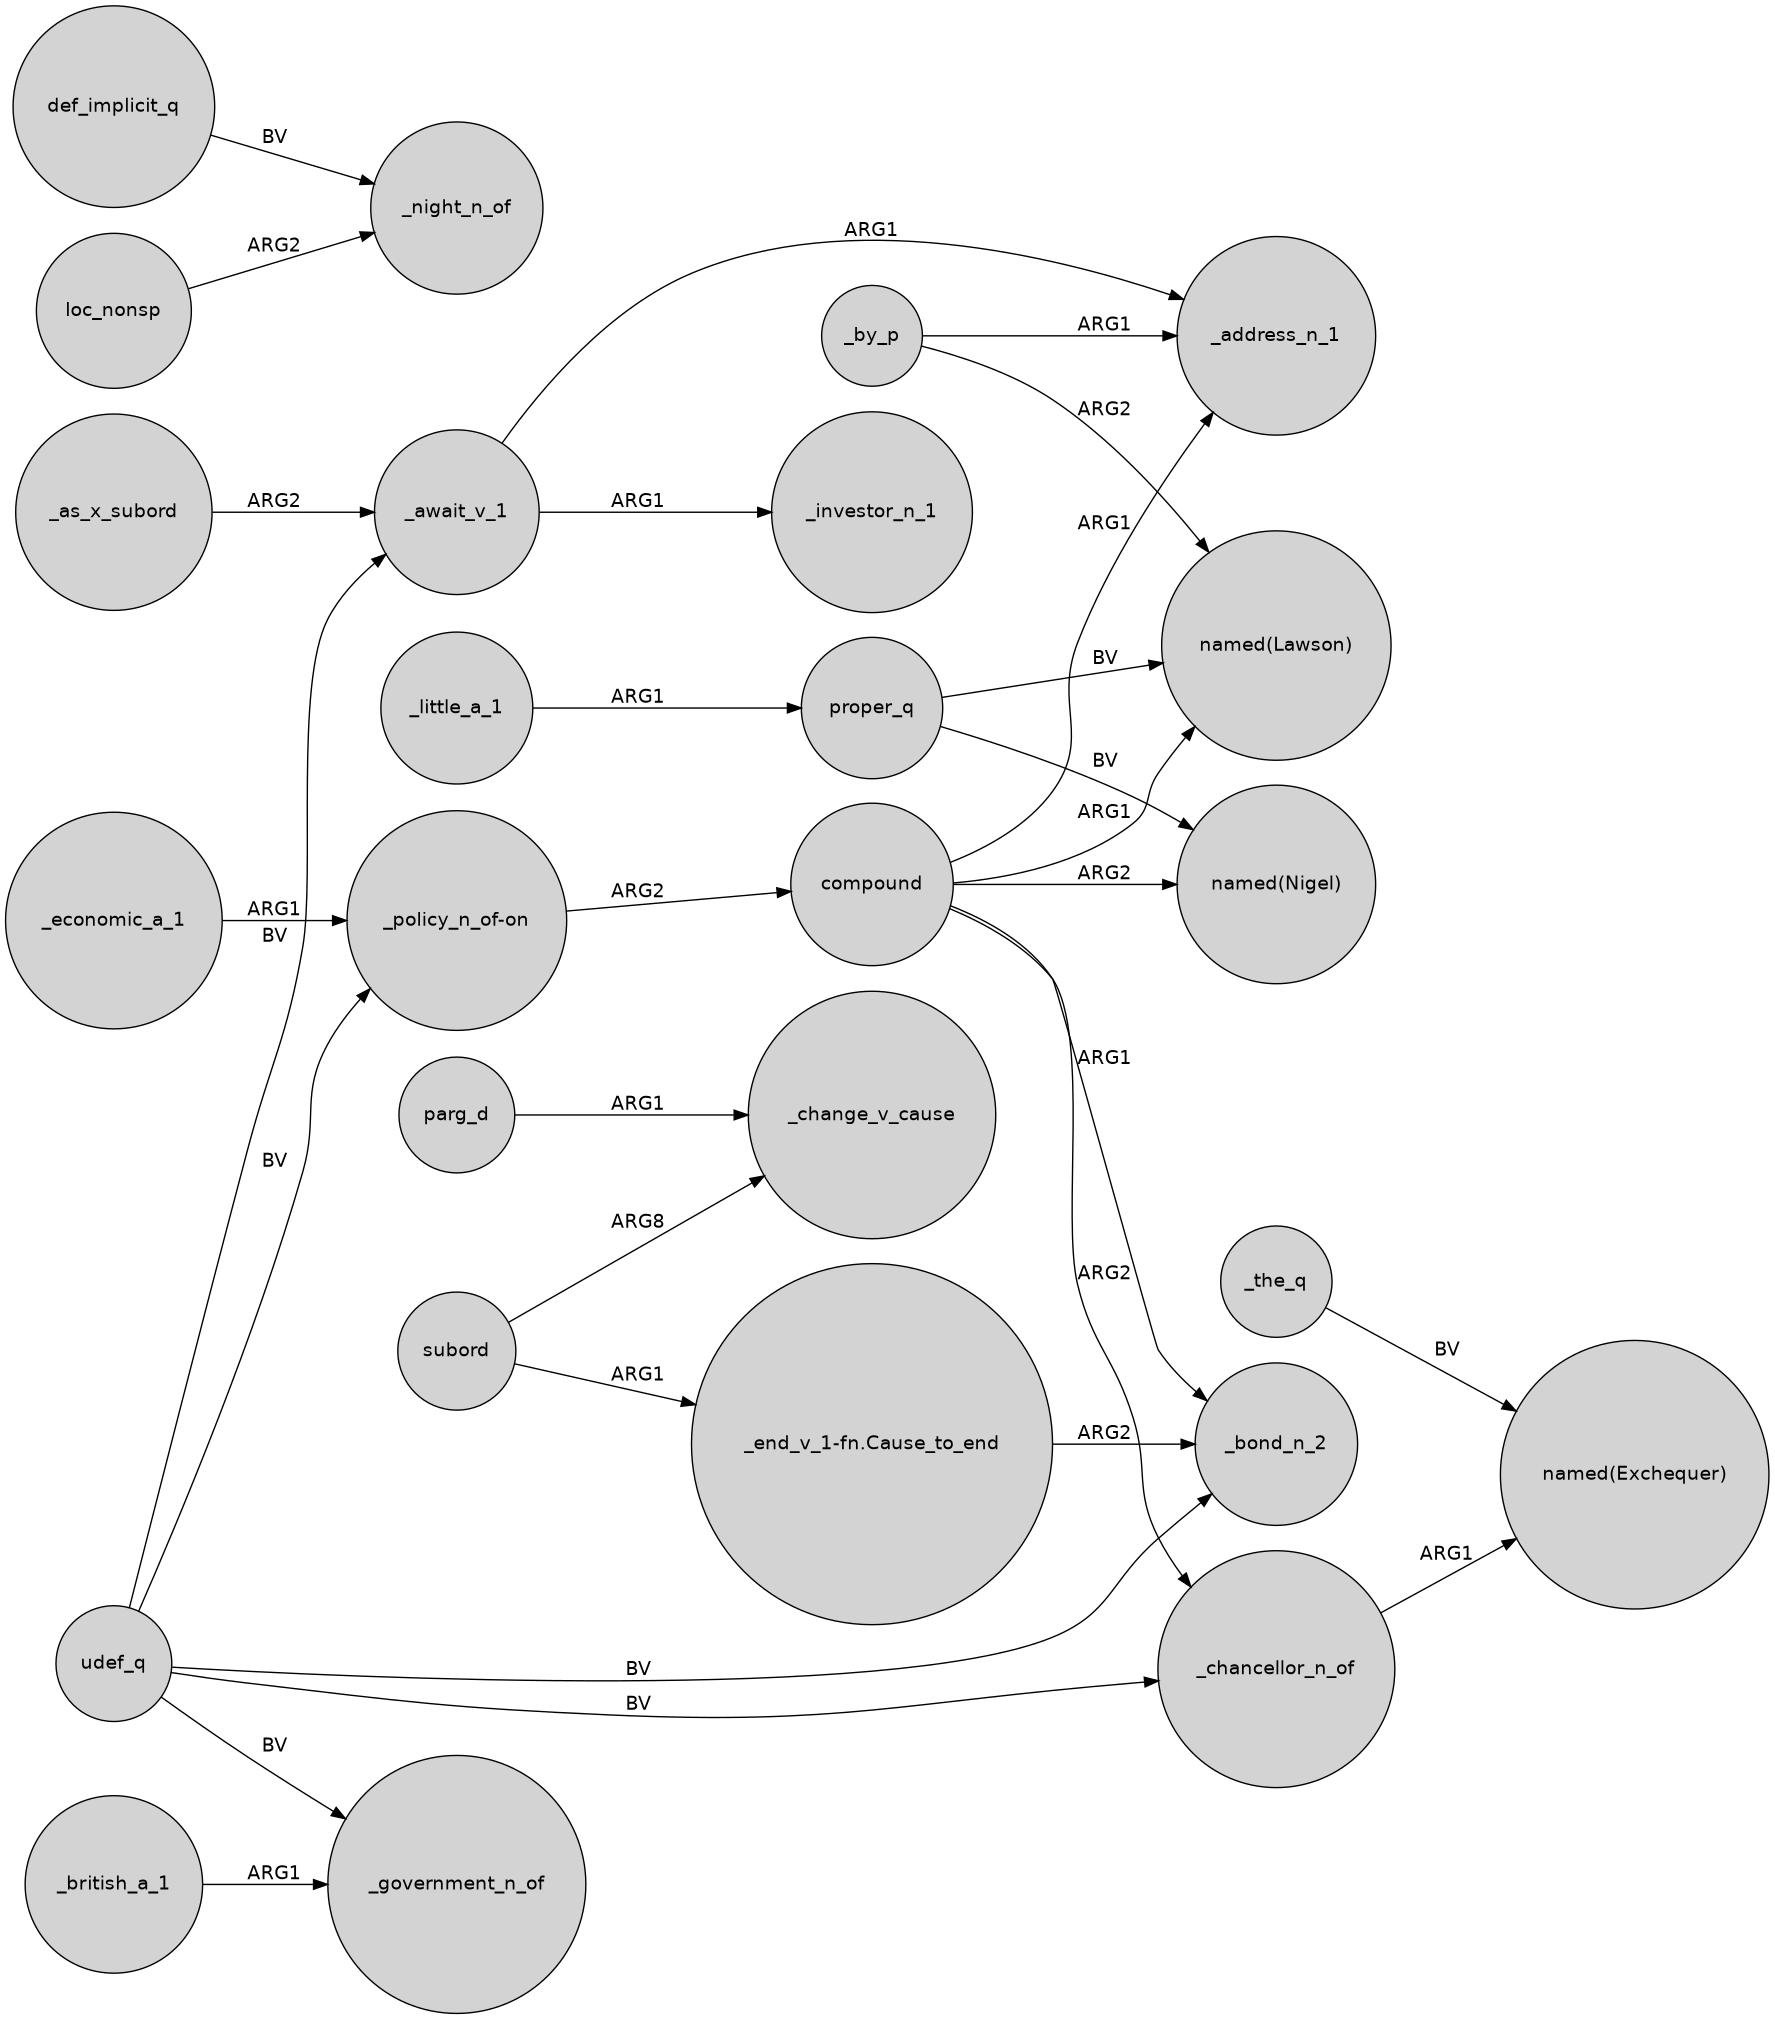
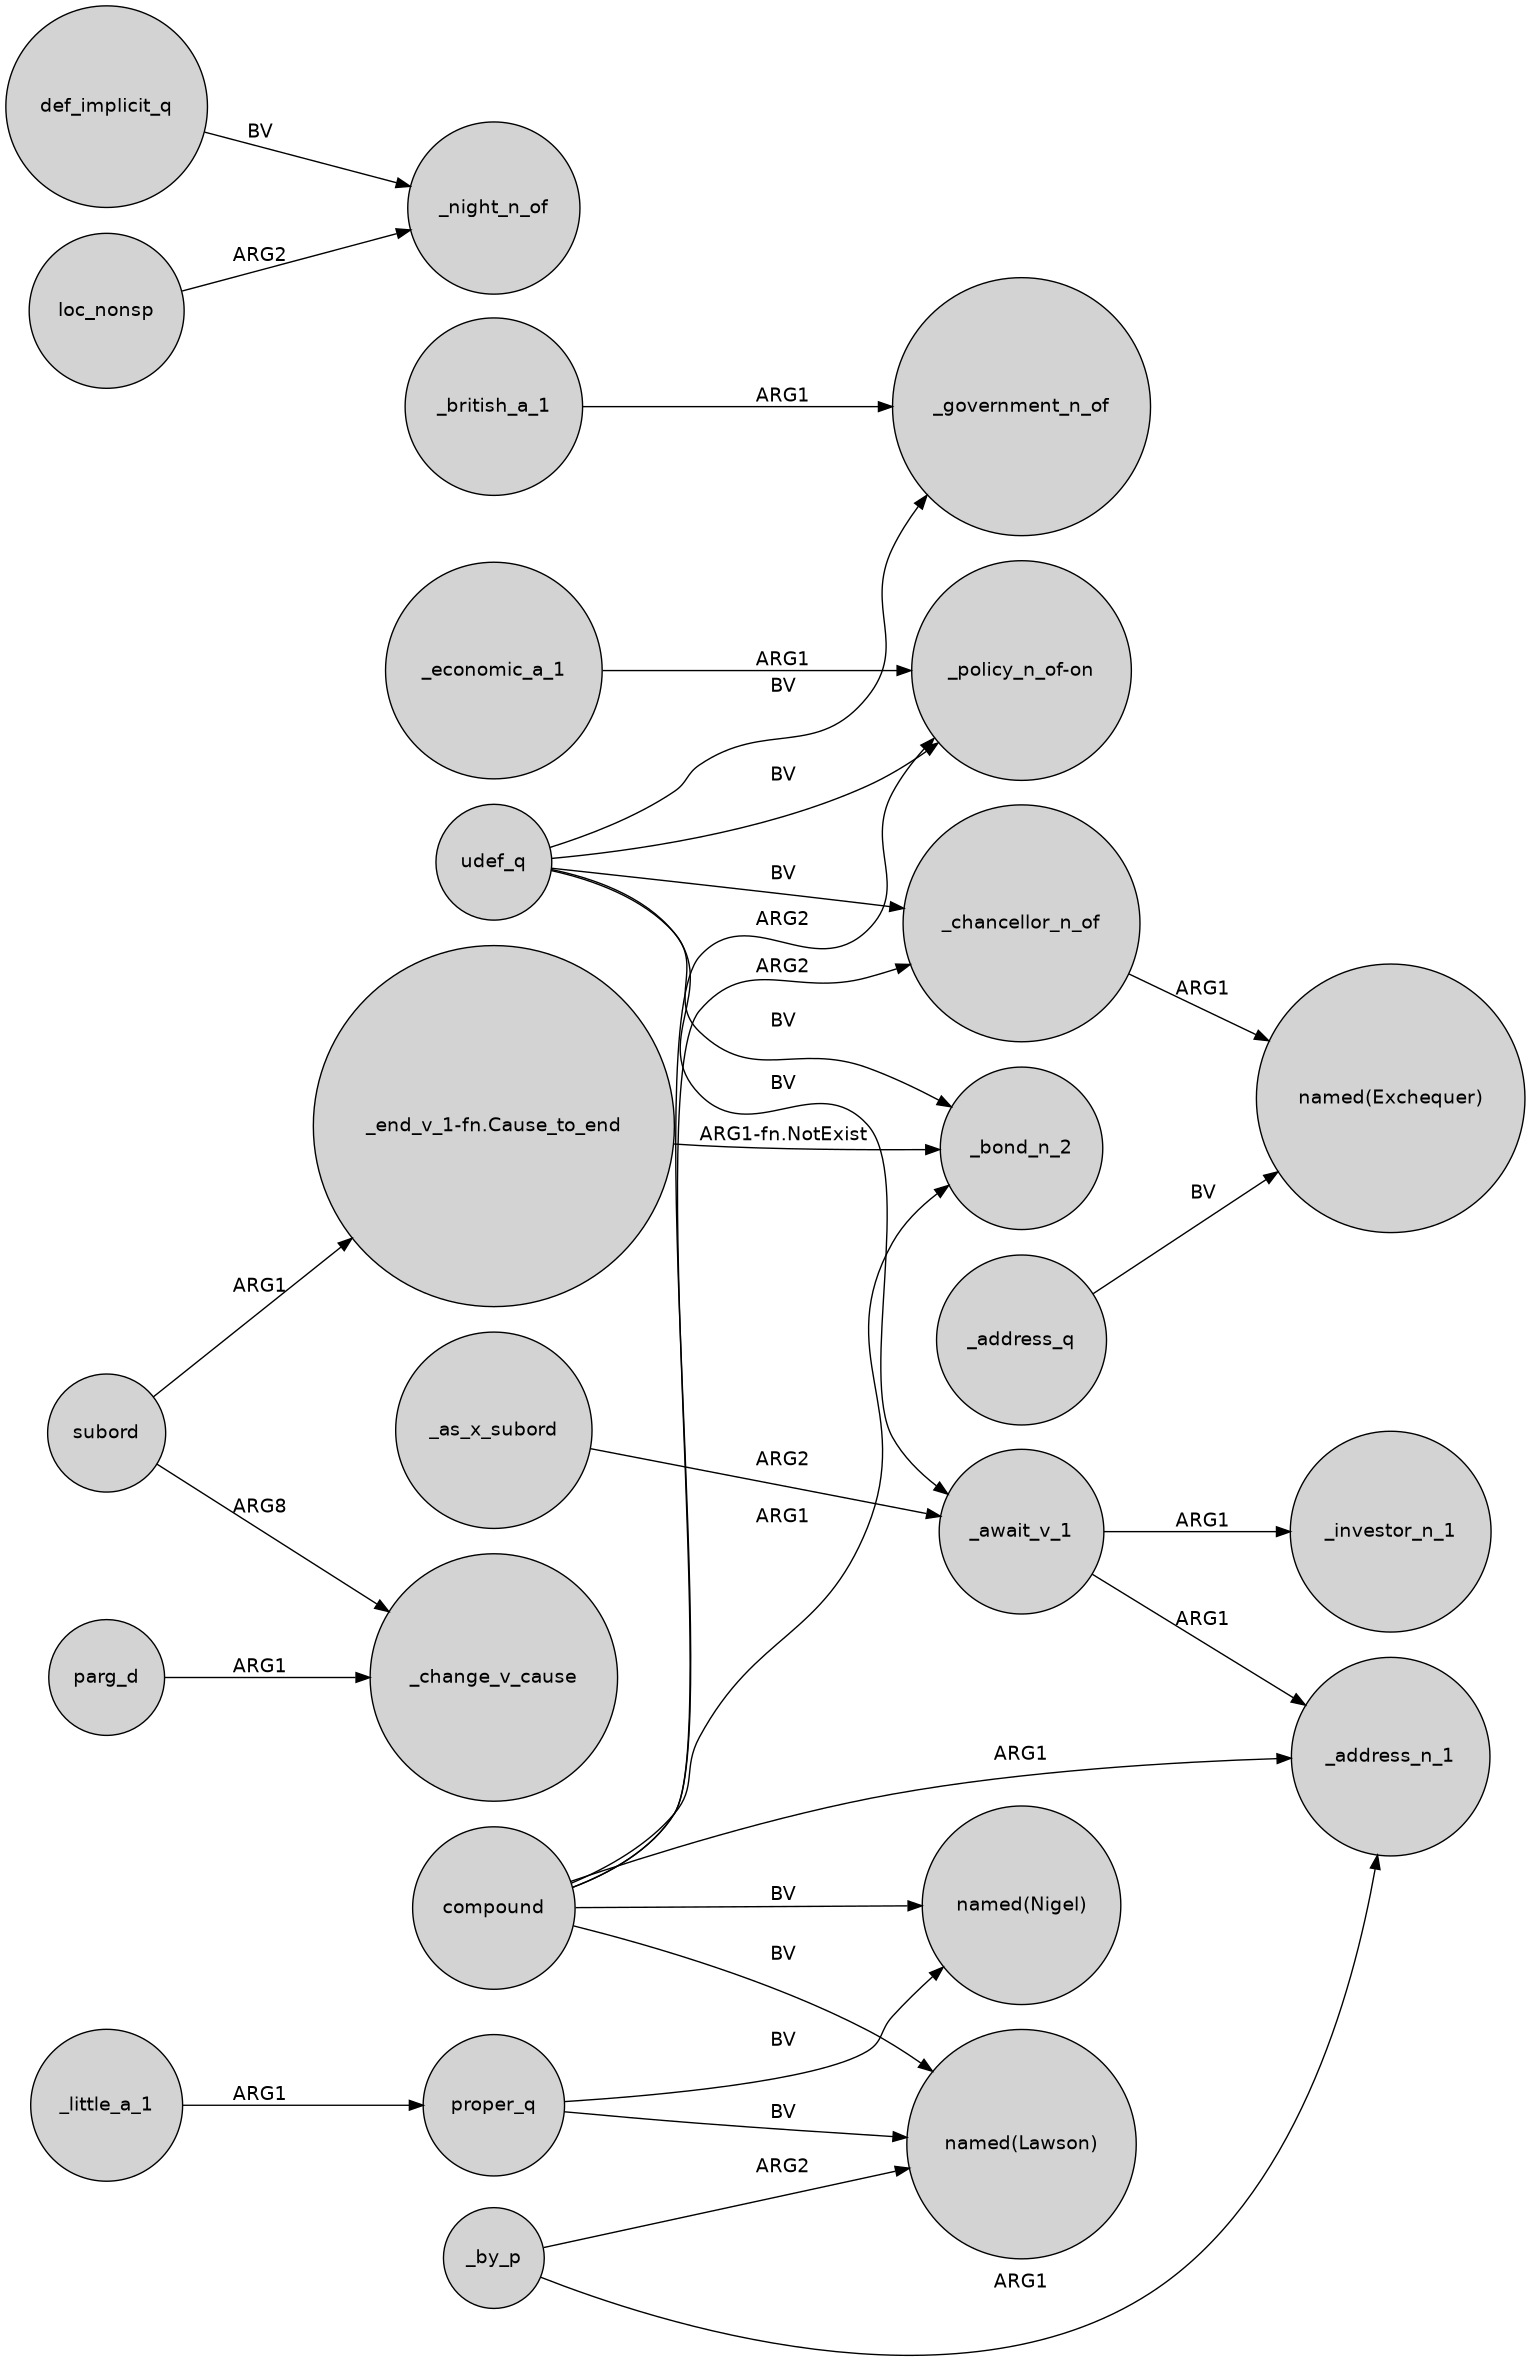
(1105, 813) -> (783, 1955)
(1105, 874) -> (783, 1895)
(672, 902) -> (702, 955)
(1276, 1282) -> (1022, 1340)
(1105, 1434) -> (783, 1135)
